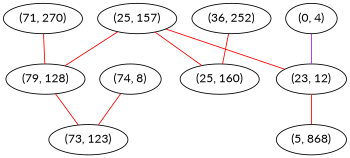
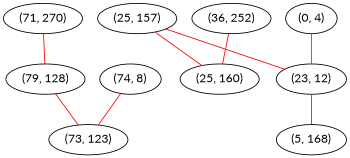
(91, 49) -> none
(311, 140) -> (311, 140)
